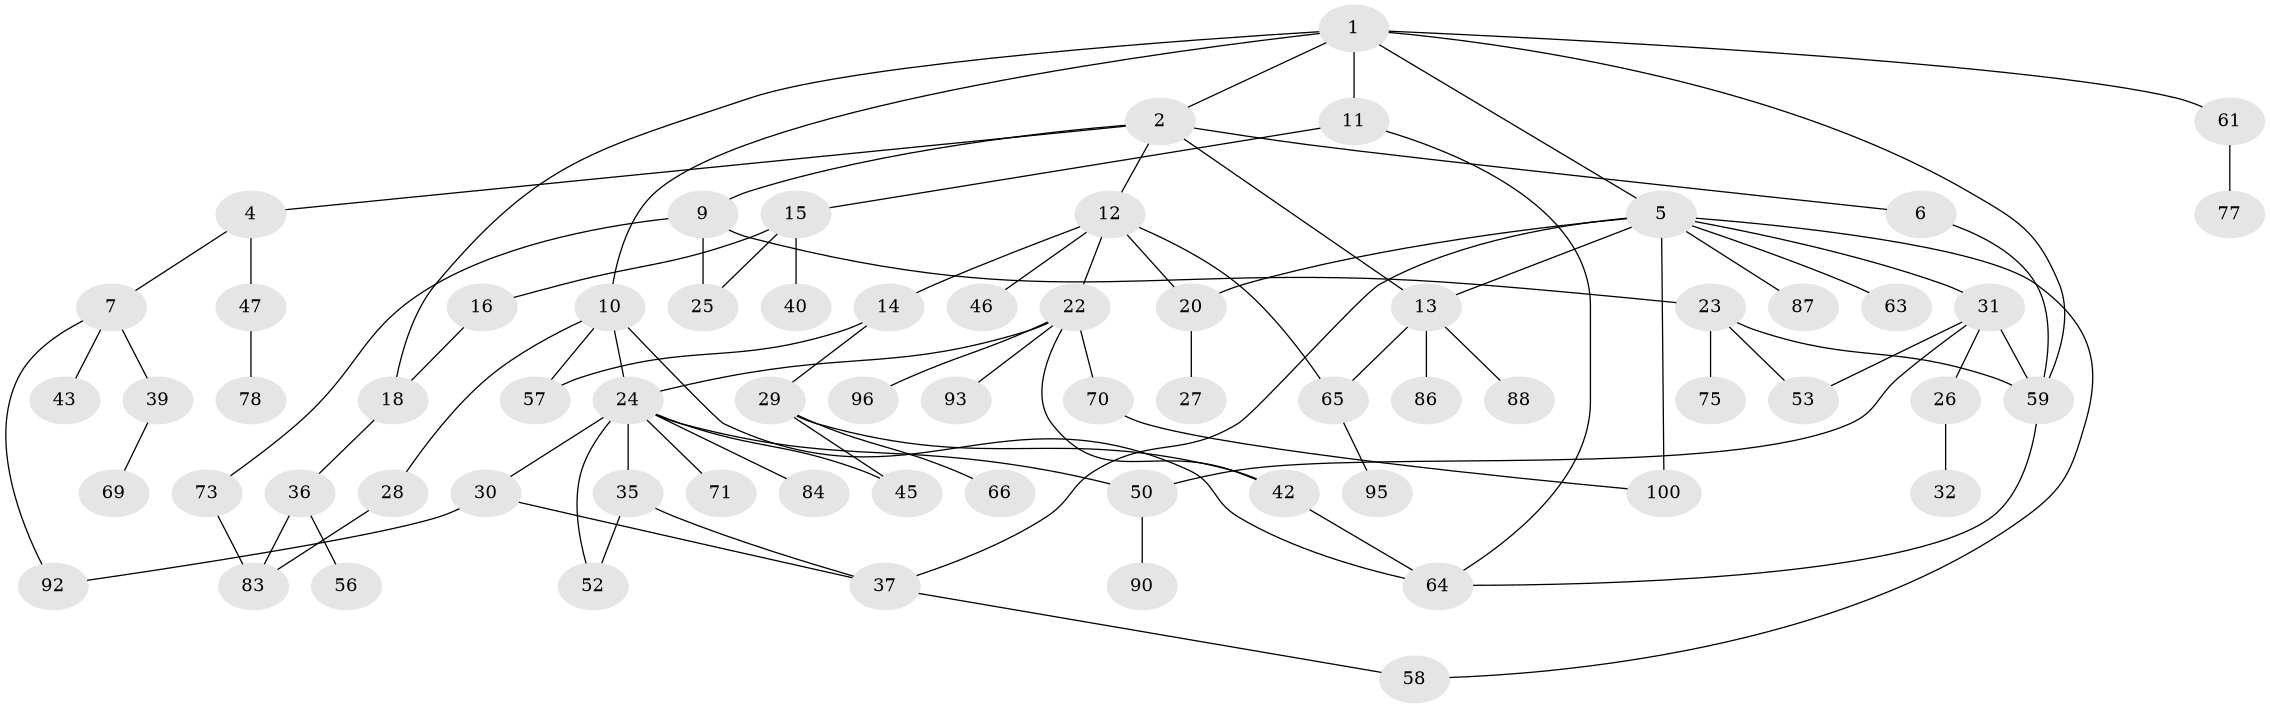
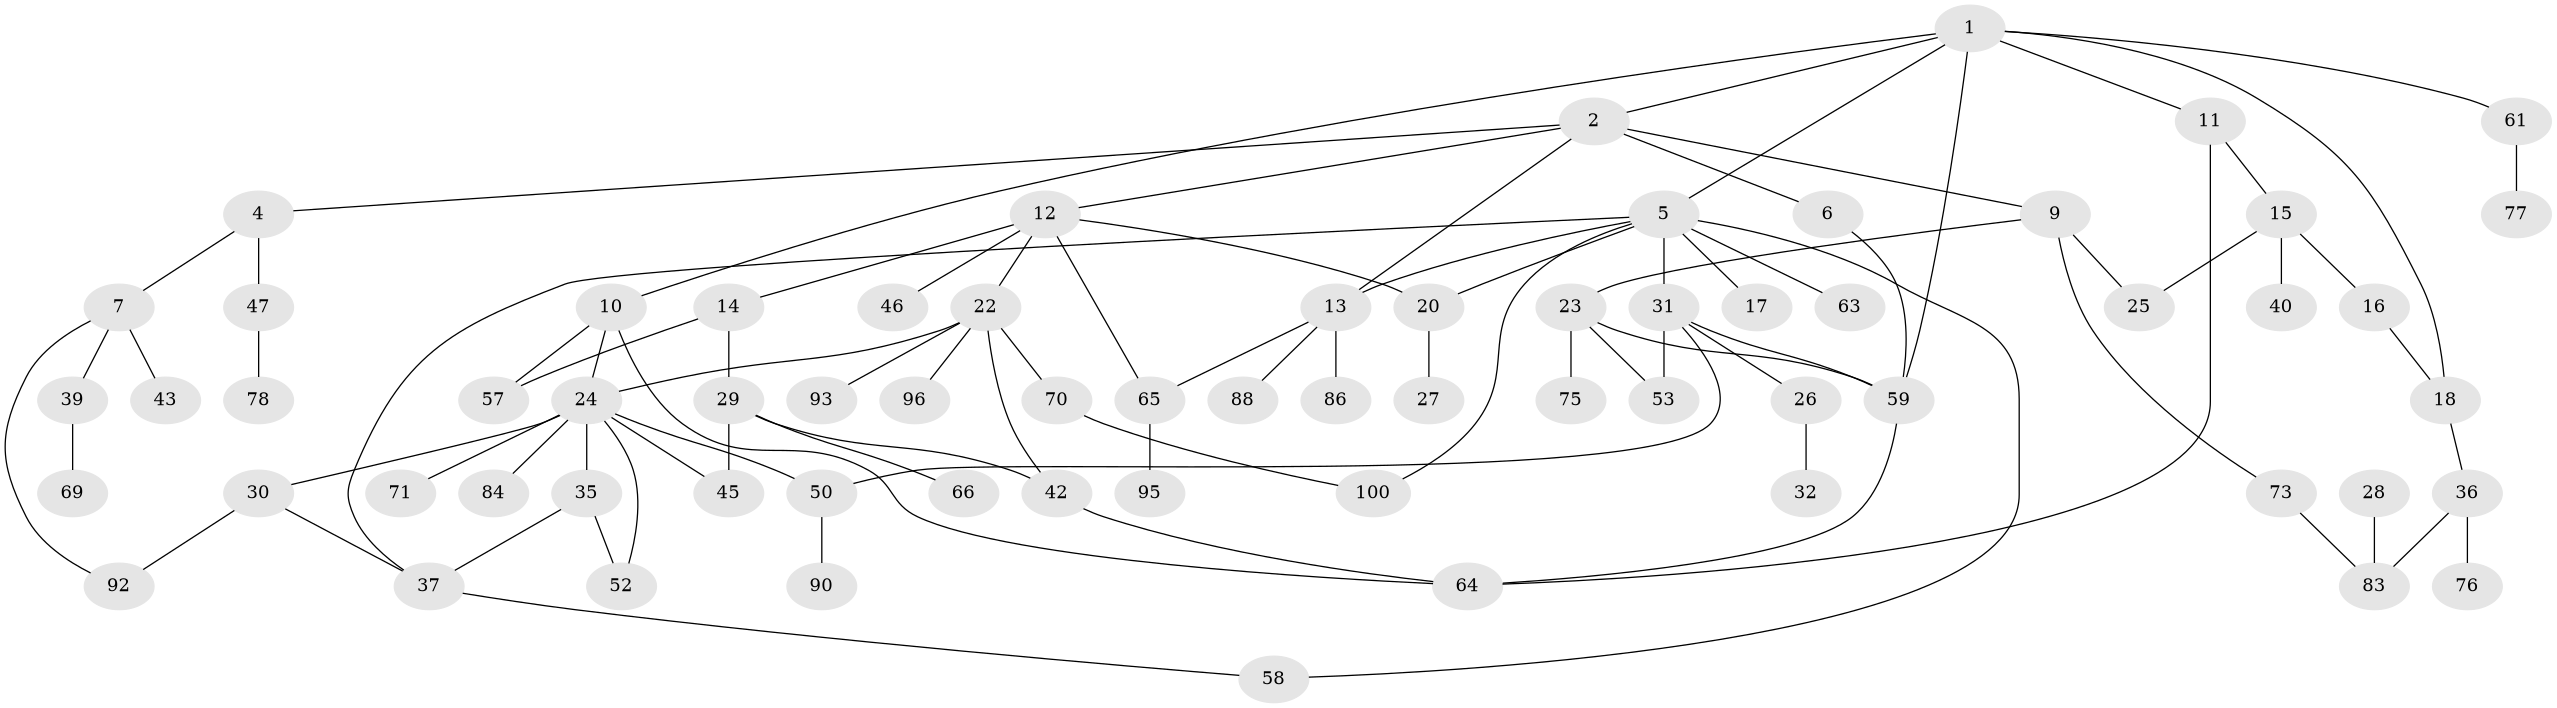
(1804, 307) -> (1757, 307)
(482, 383) -> none
(347, 586) -> (2467, 586)
